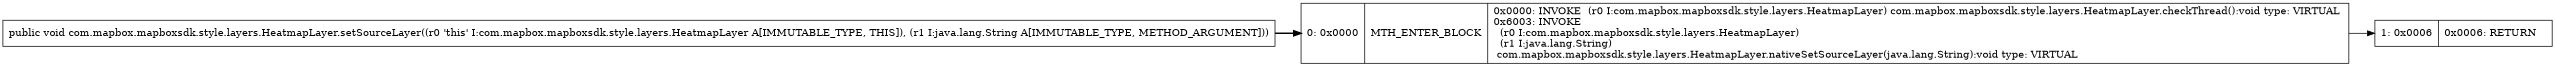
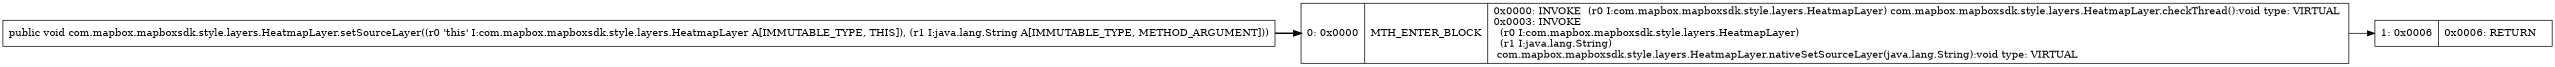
(1541, 22) -> (1541, 22)
